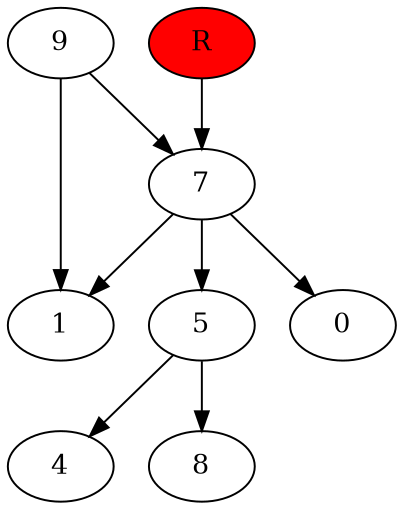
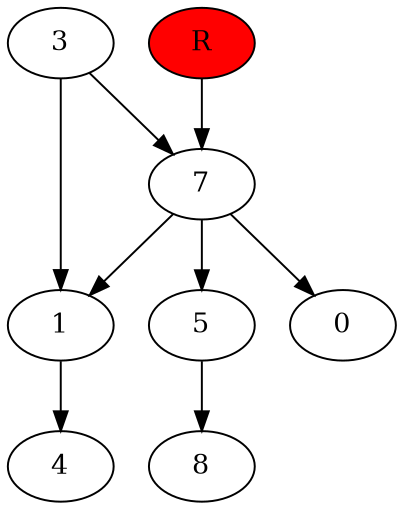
(61, 43) -> (61, 43)
(139, 389) -> (61, 386)
